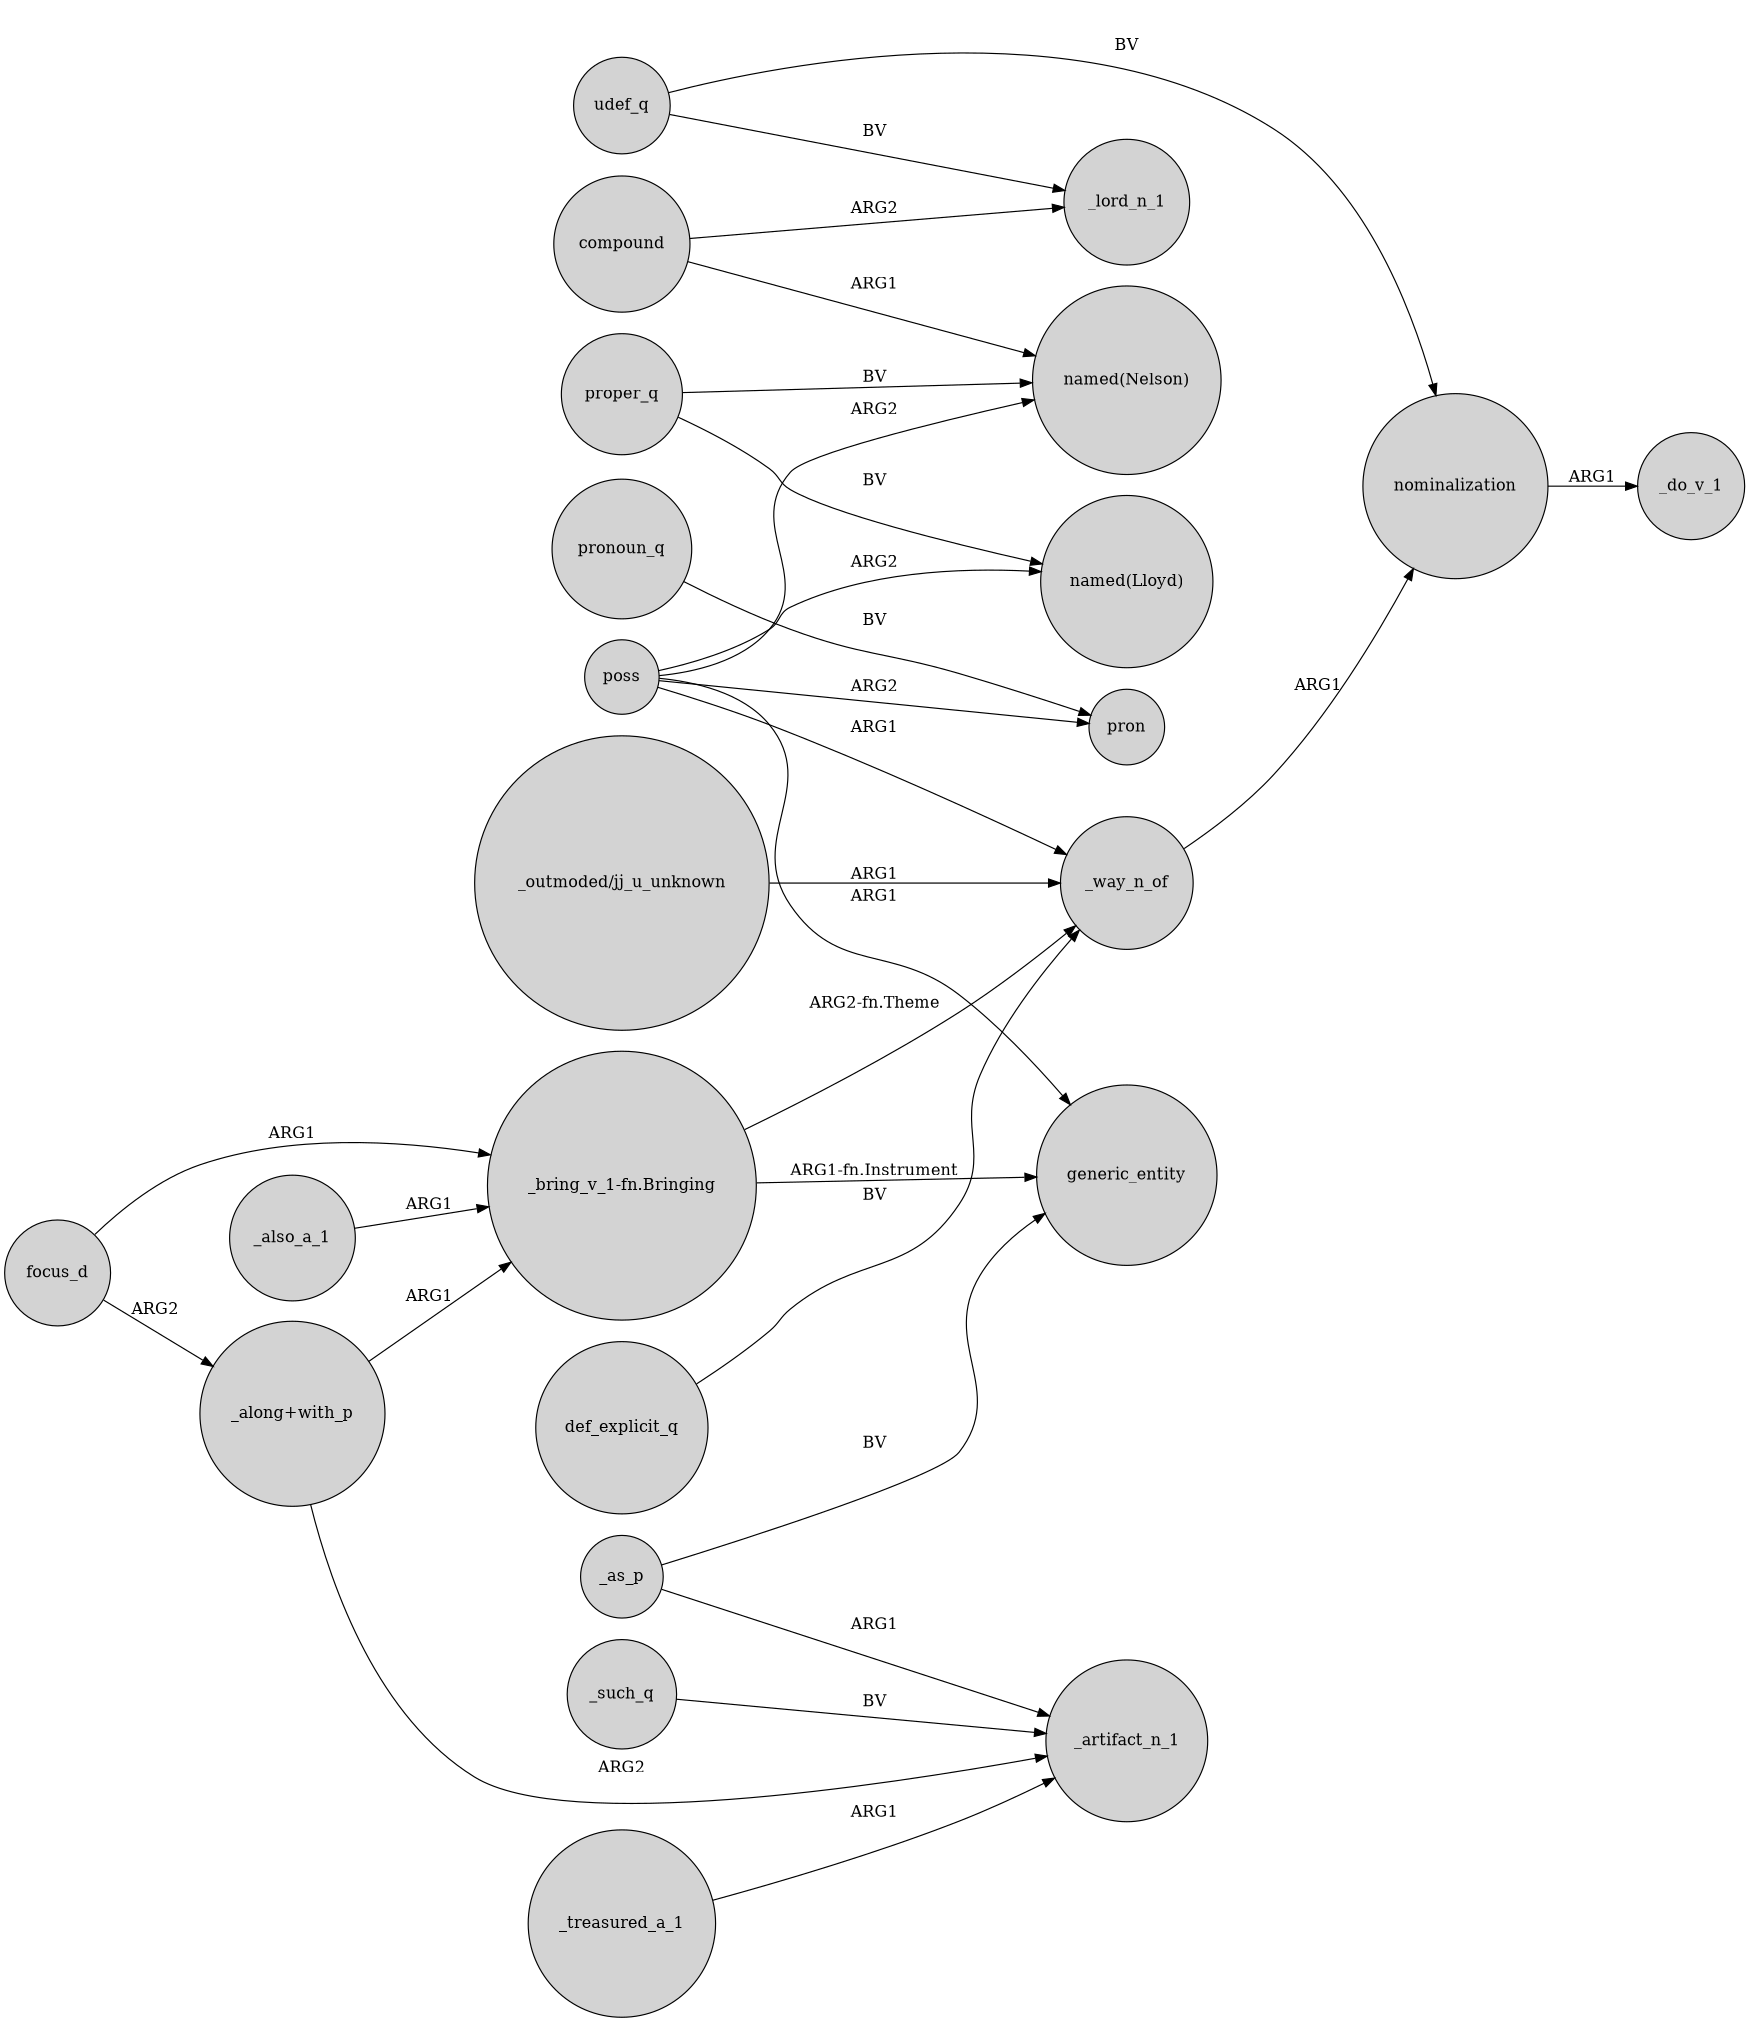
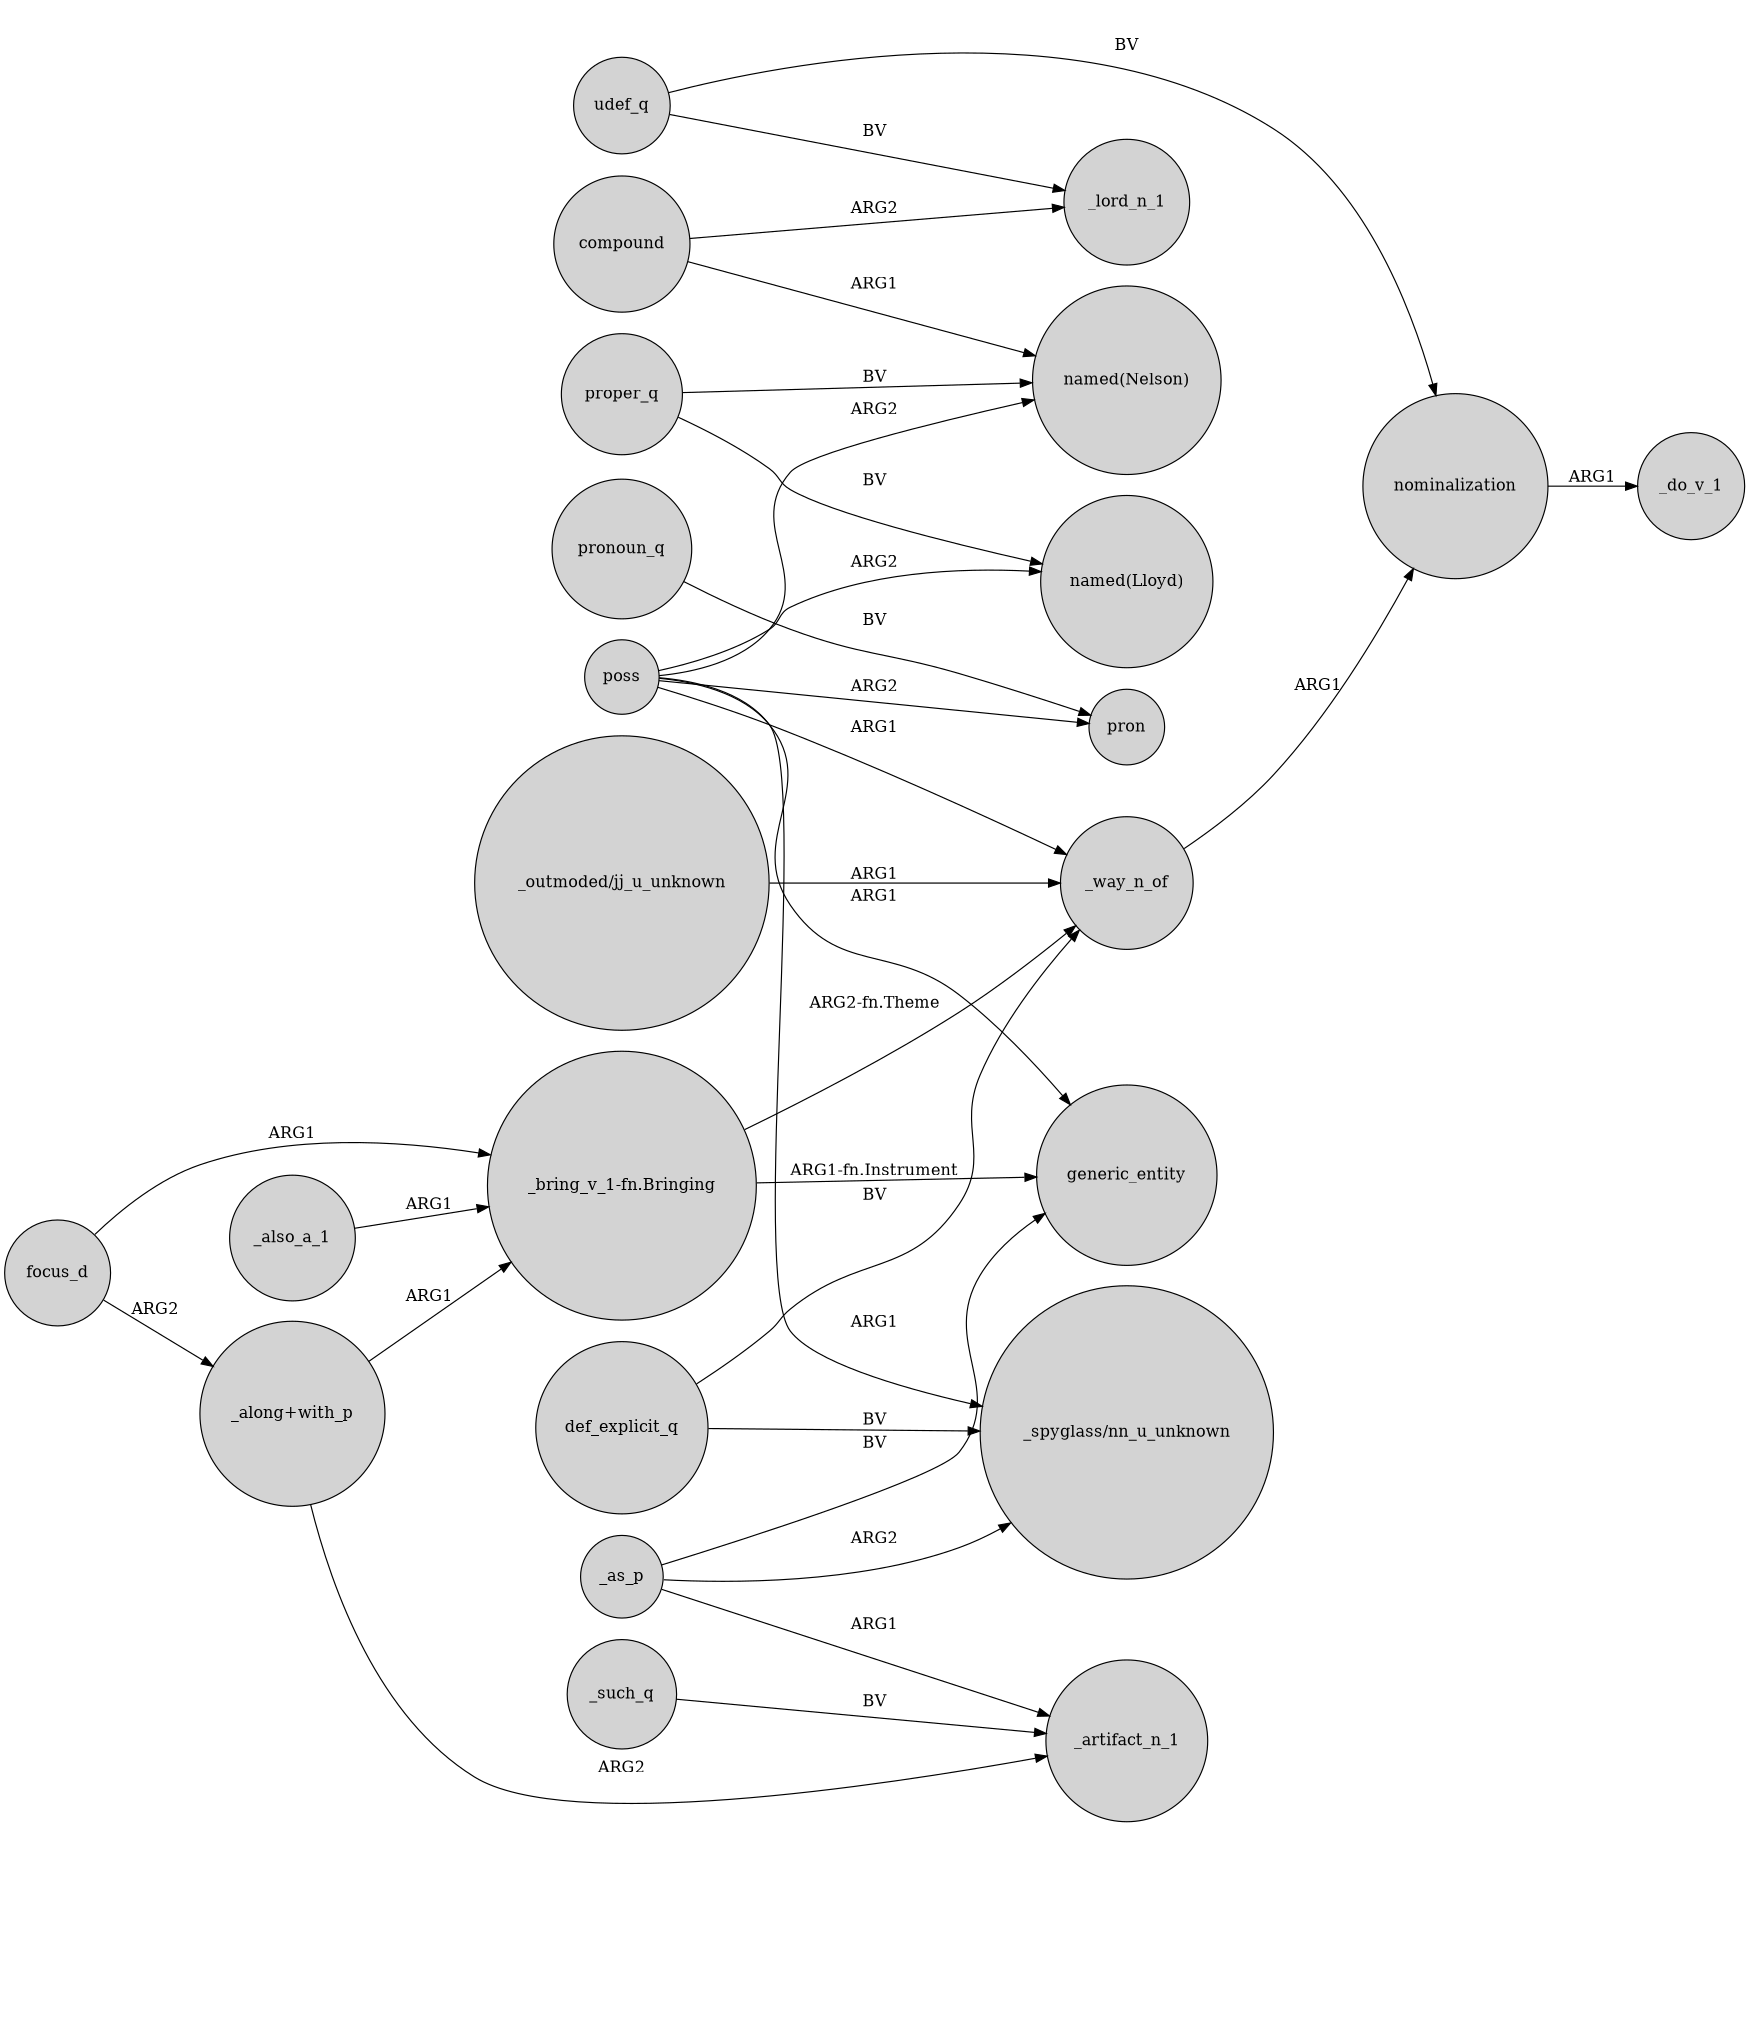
none -> (1127, 1432)
(622, 1924) -> none
